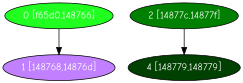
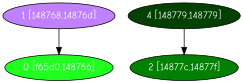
(59, 38) -> (59, 38)
(184, 38) -> (184, 38)
